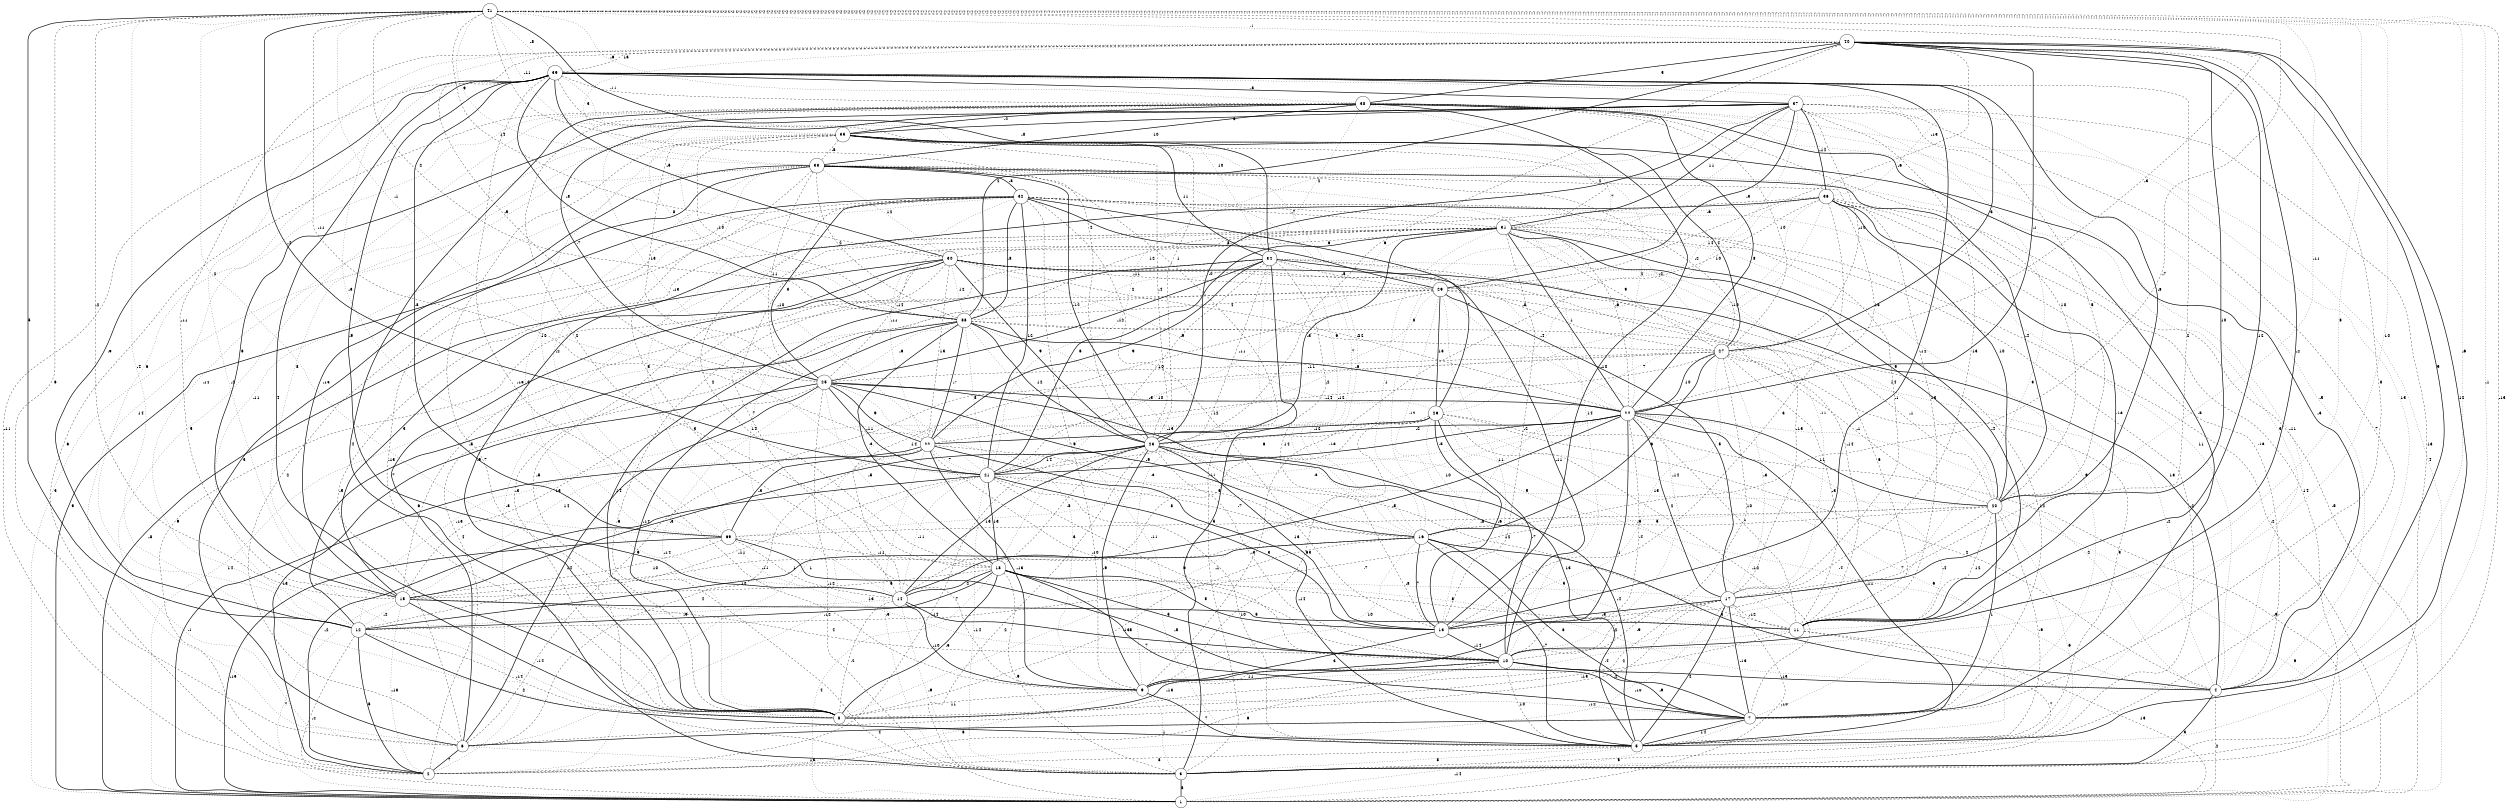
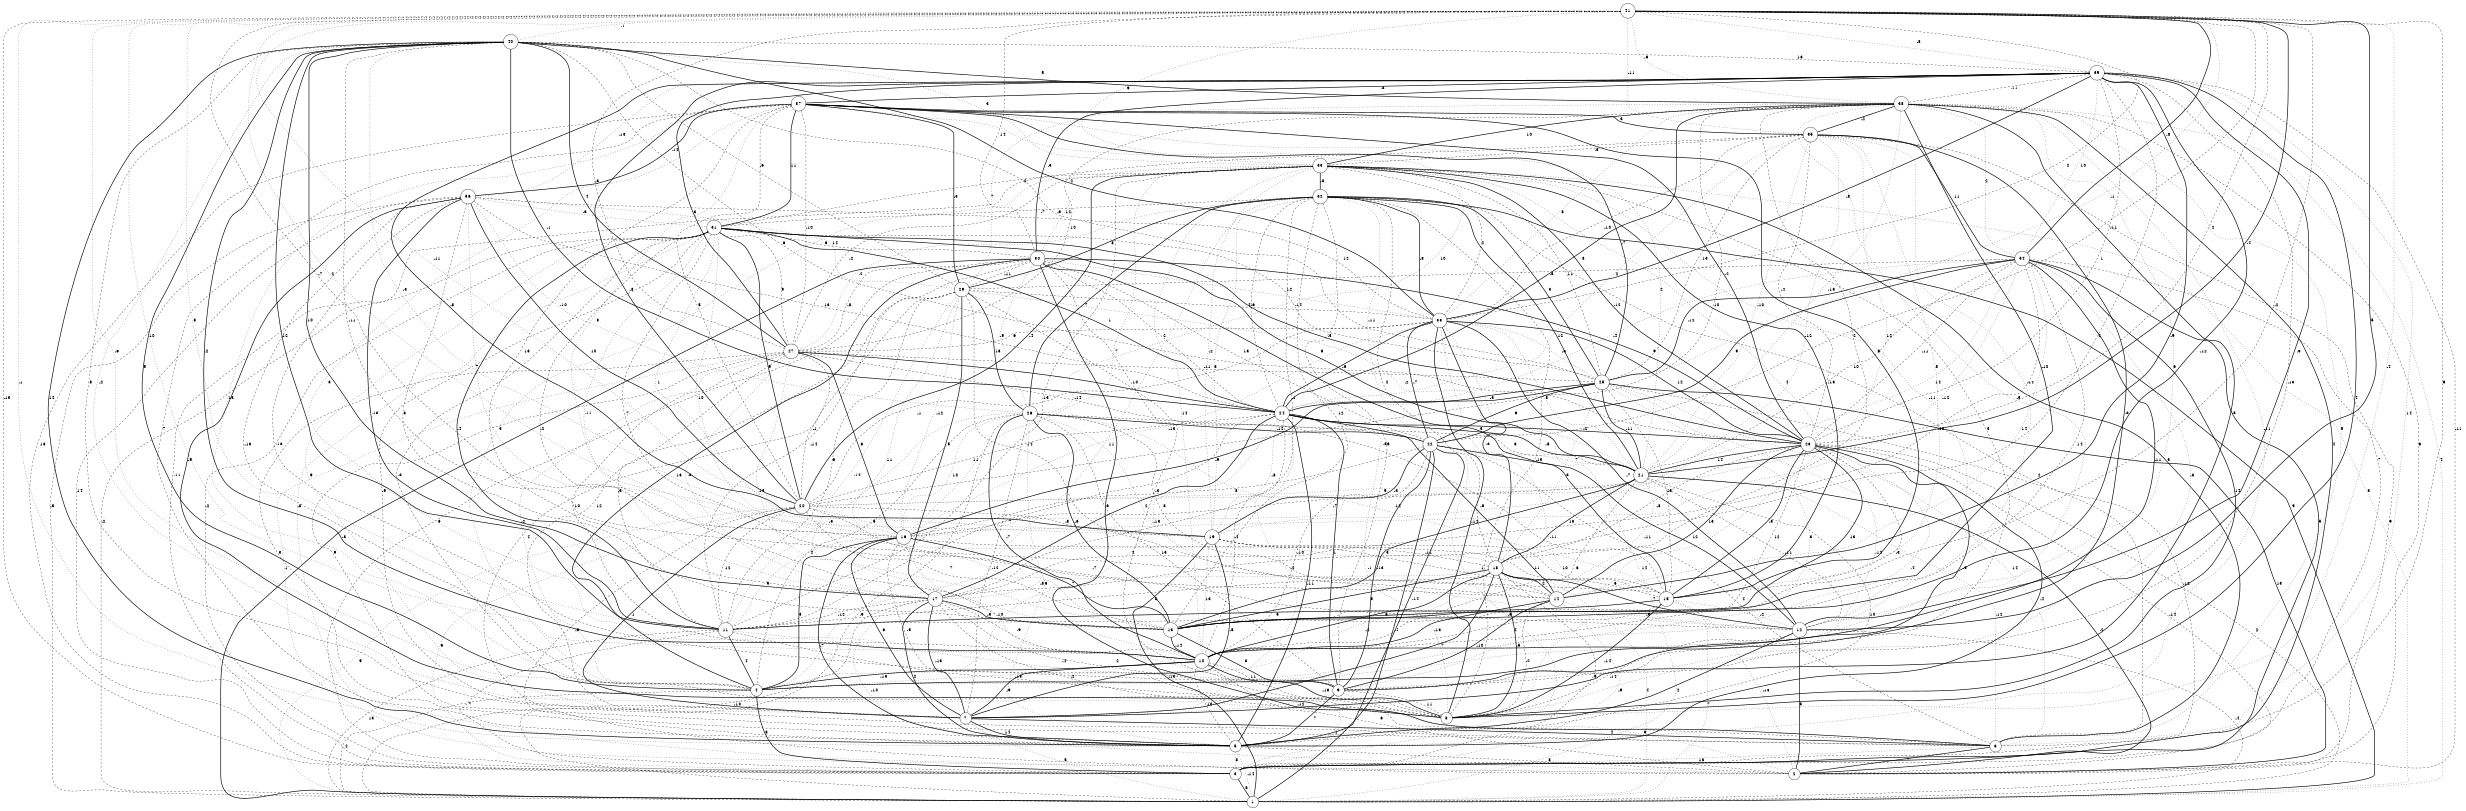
(1612, 154) -> (601, 222)
(1804, 453) -> (1038, 440)
(1295, 461) -> none
(605, 506) -> (1918, 498)
(729, 537) -> (1212, 537)
(1309, 553) -> (1164, 553)
(860, 557) -> (1627, 509)
none -> (741, 661)
(970, 707) -> none
